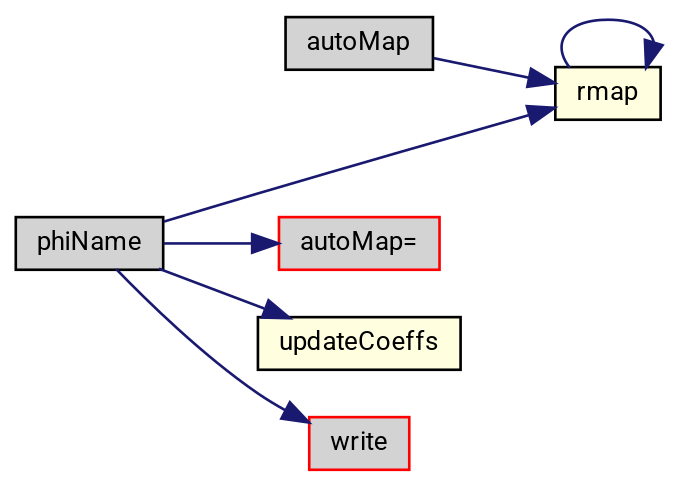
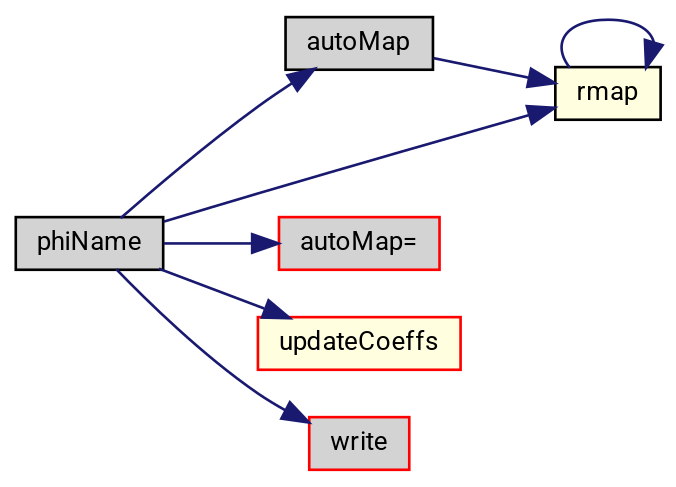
none -> (204, 148)
(359, 343) -> (359, 343)
